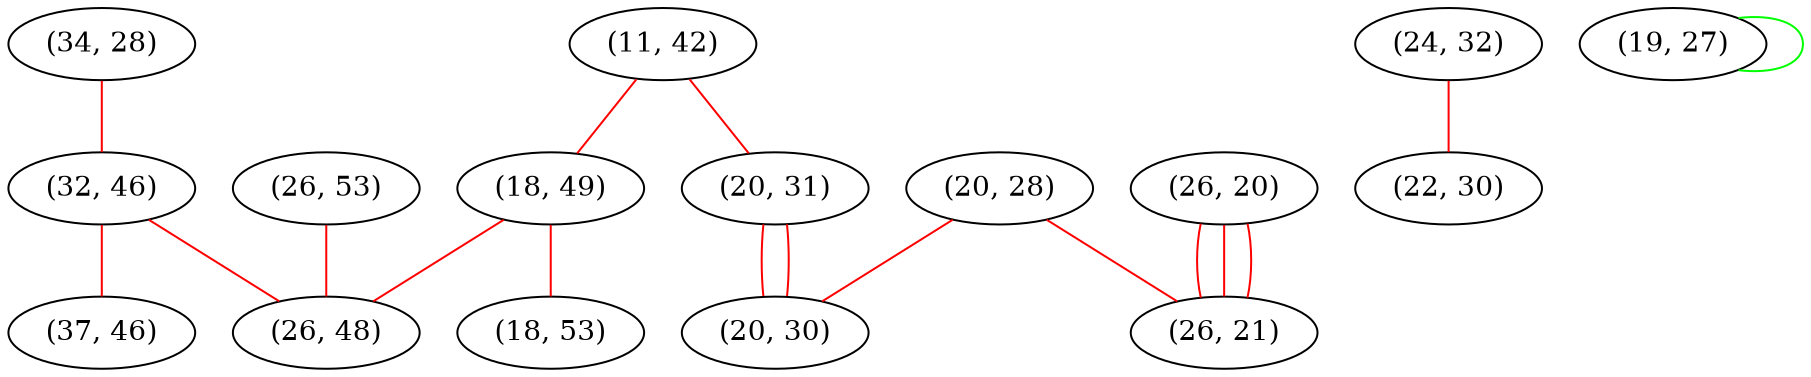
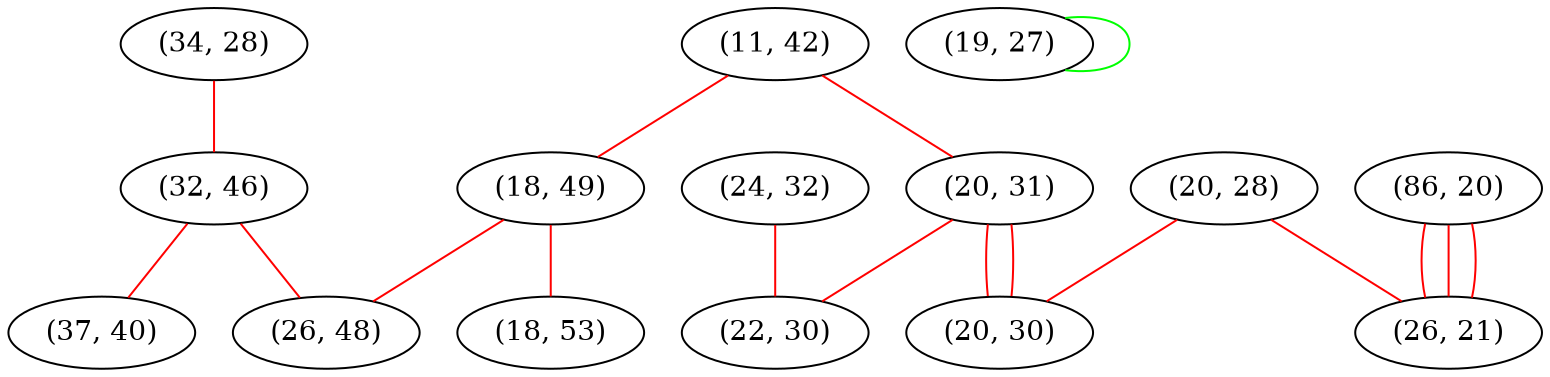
(326, 188) -> none
(1224, 188) -> (1449, 188)
none -> (887, 261)
(102, 333) -> (102, 333)
